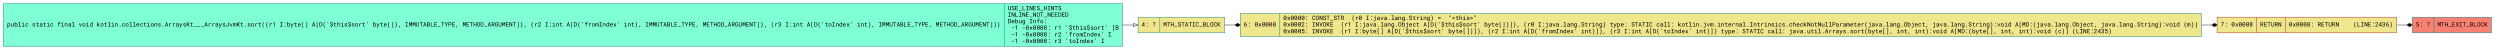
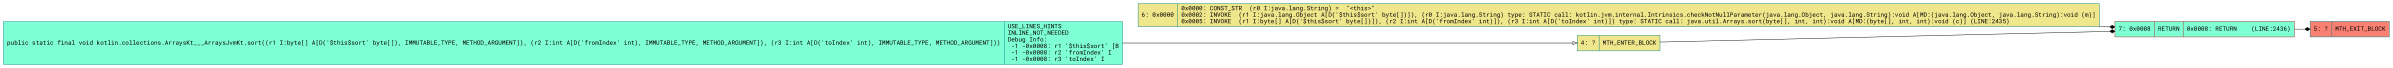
(1192, 25) -> (1630, 43)
(1230, 25) -> (1885, 37)
(2307, 25) -> (2205, 29)
